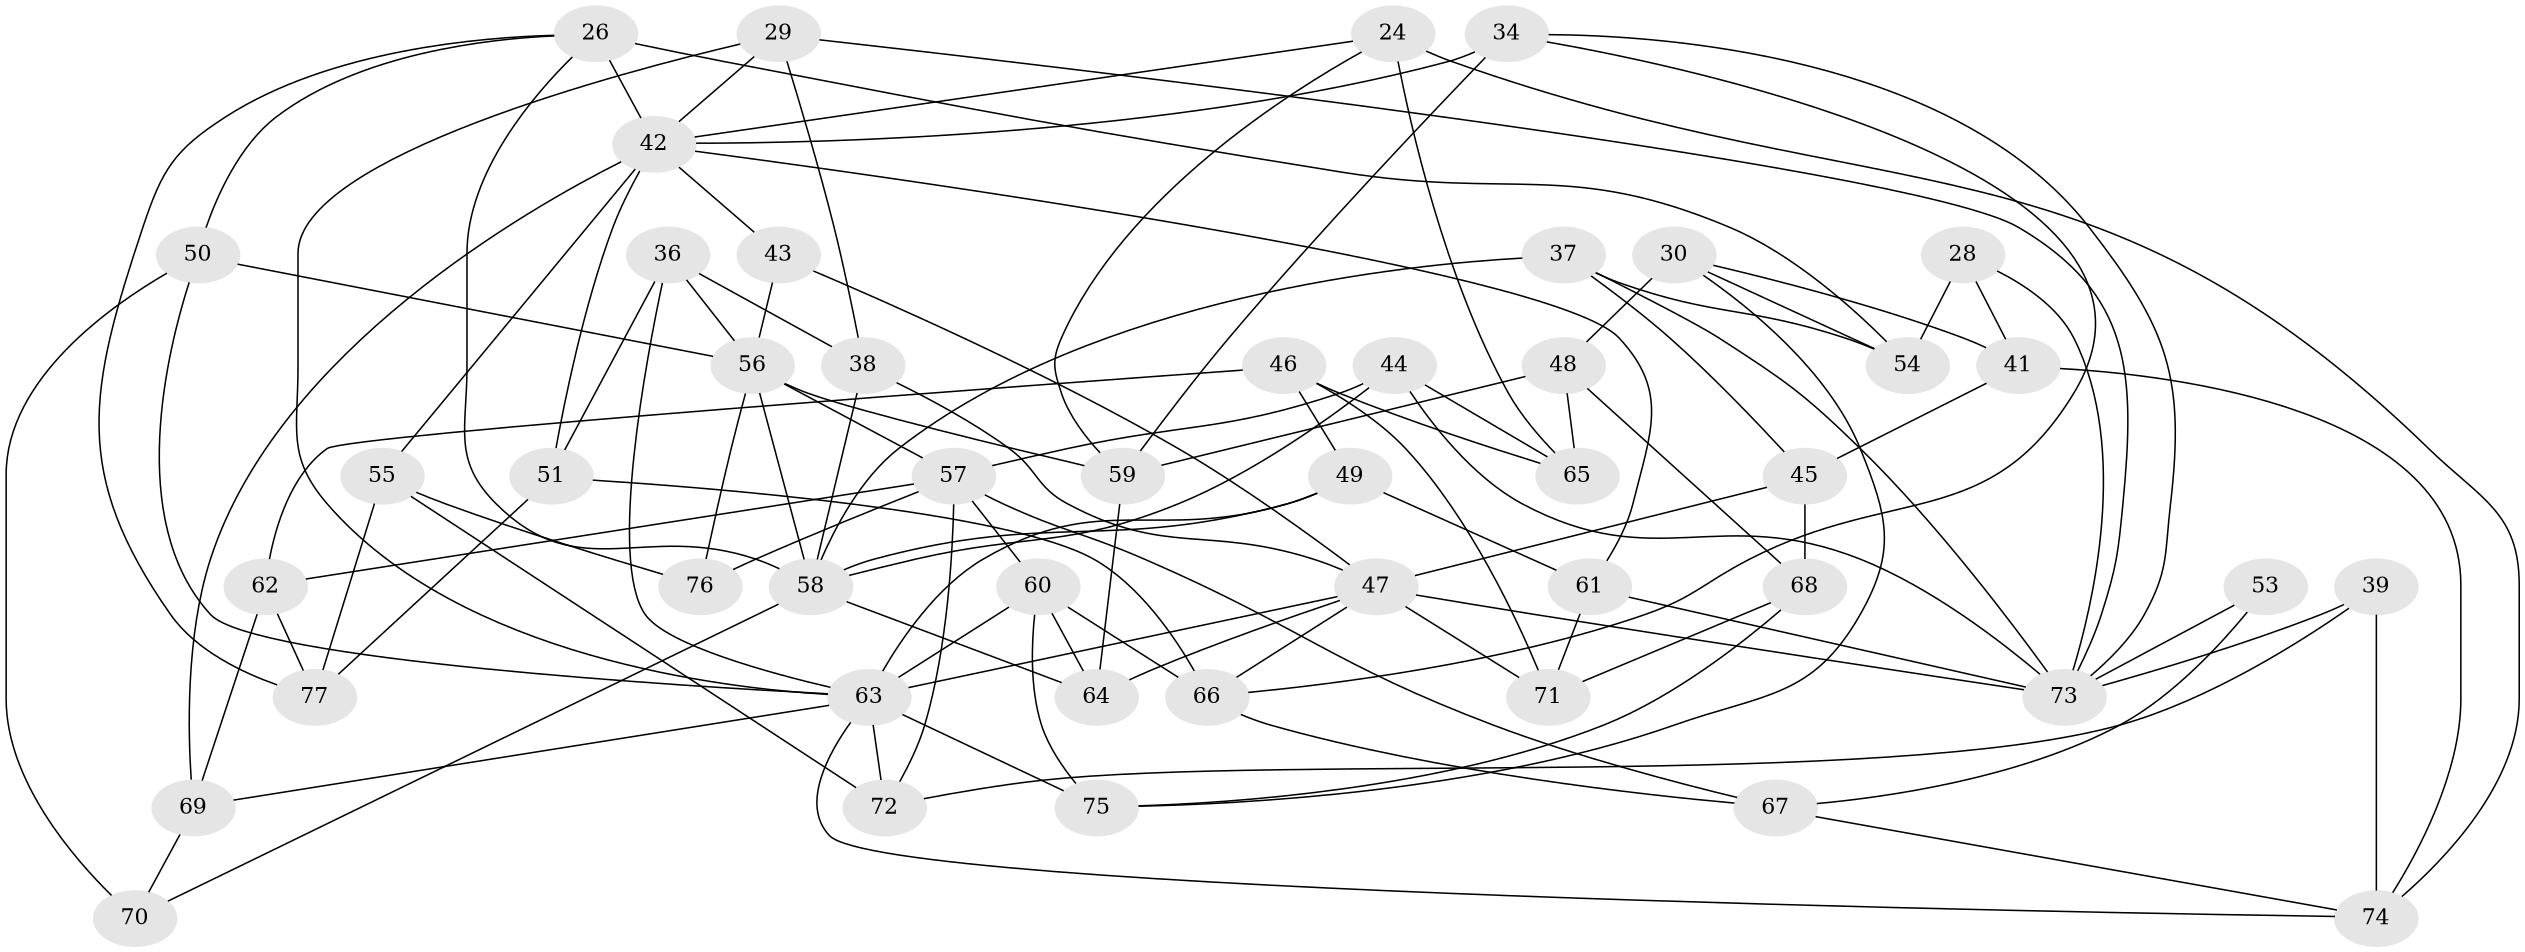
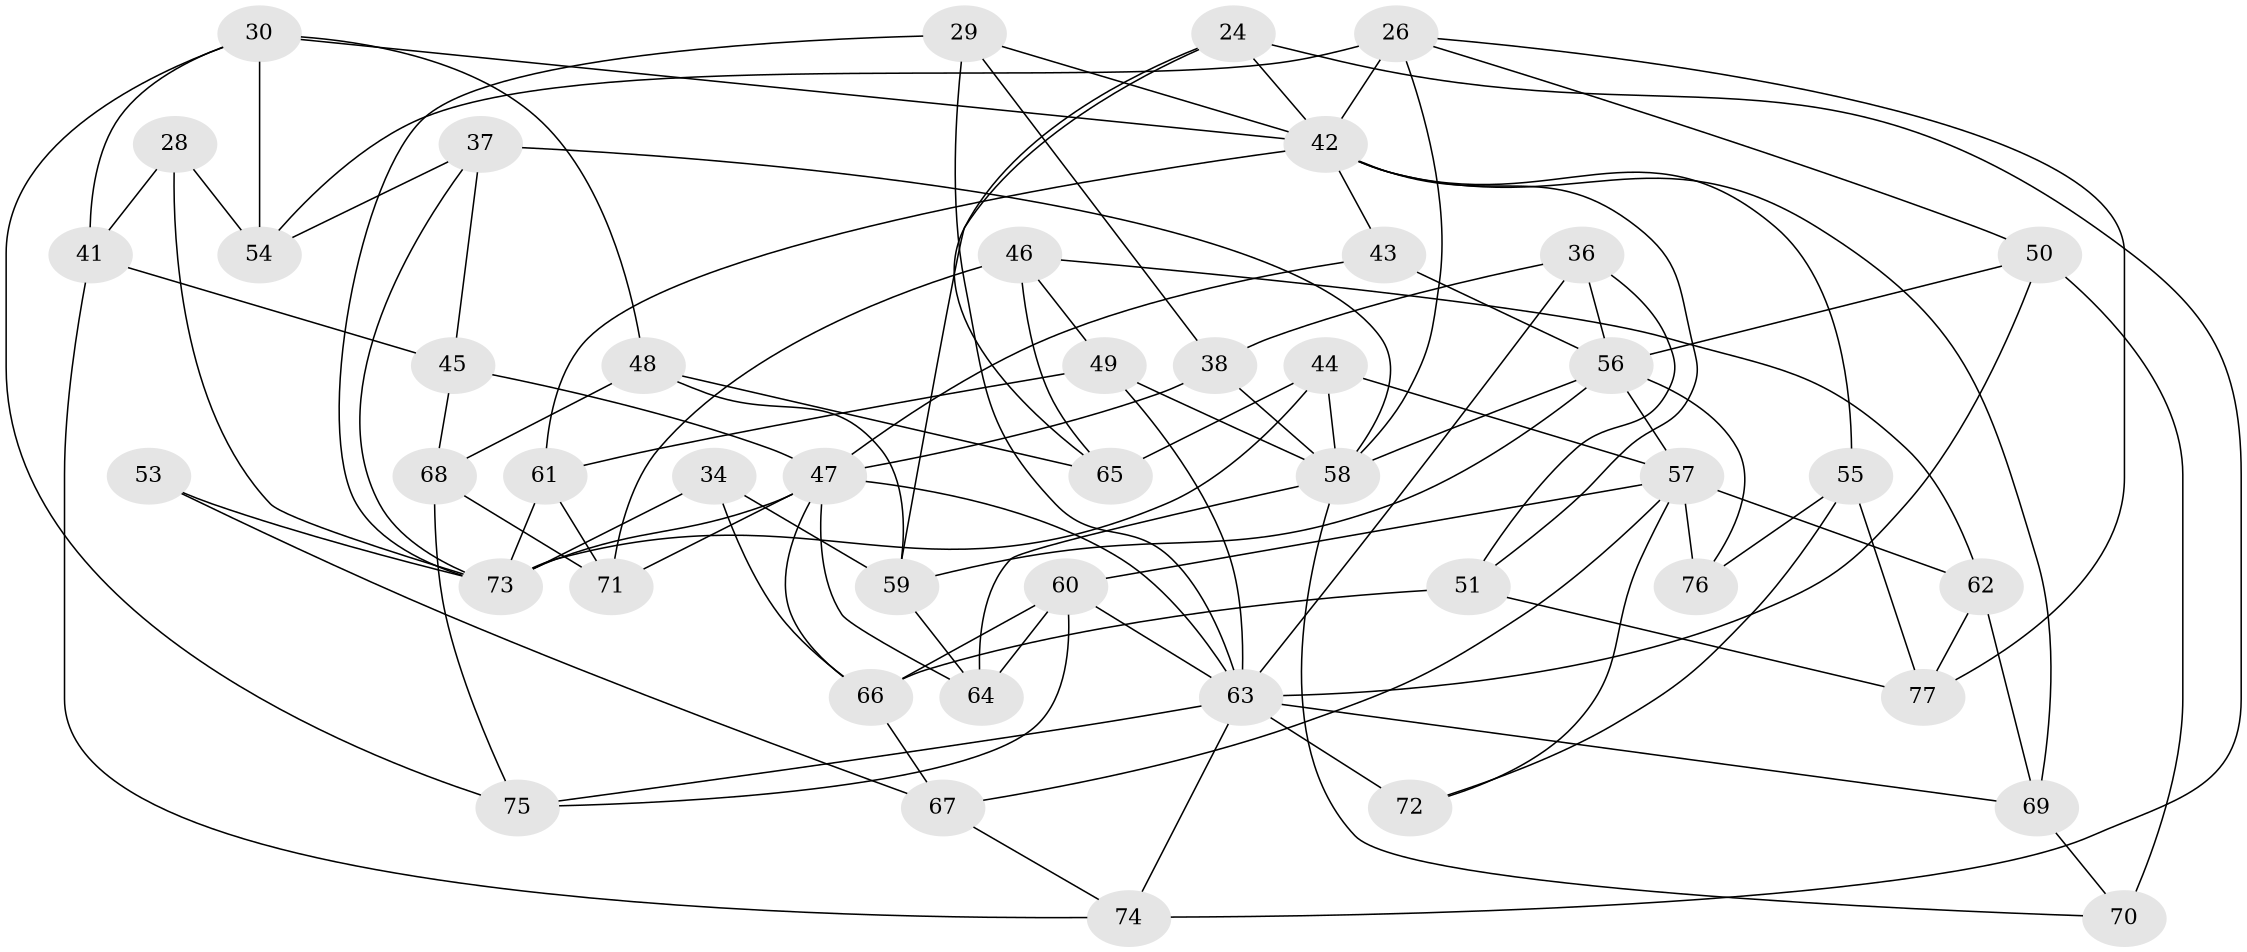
(1108, 121) -> (793, 89)
(2376, 587) -> none
